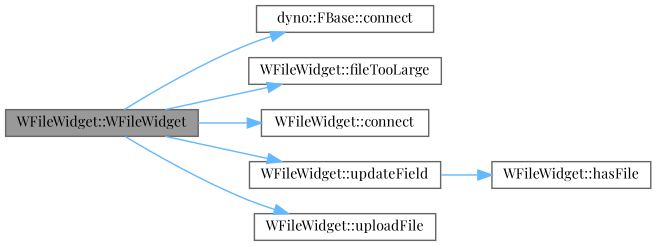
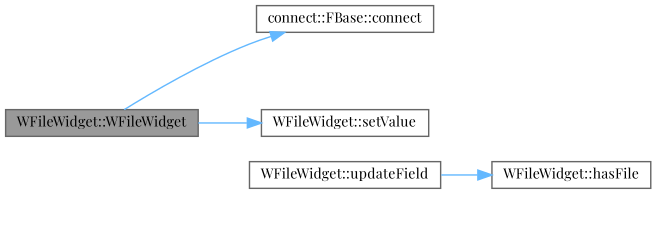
(345, 19) -> (345, 19)
(345, 71) -> none
(345, 123) -> (345, 123)
(216, 147) -> none
(345, 227) -> none
